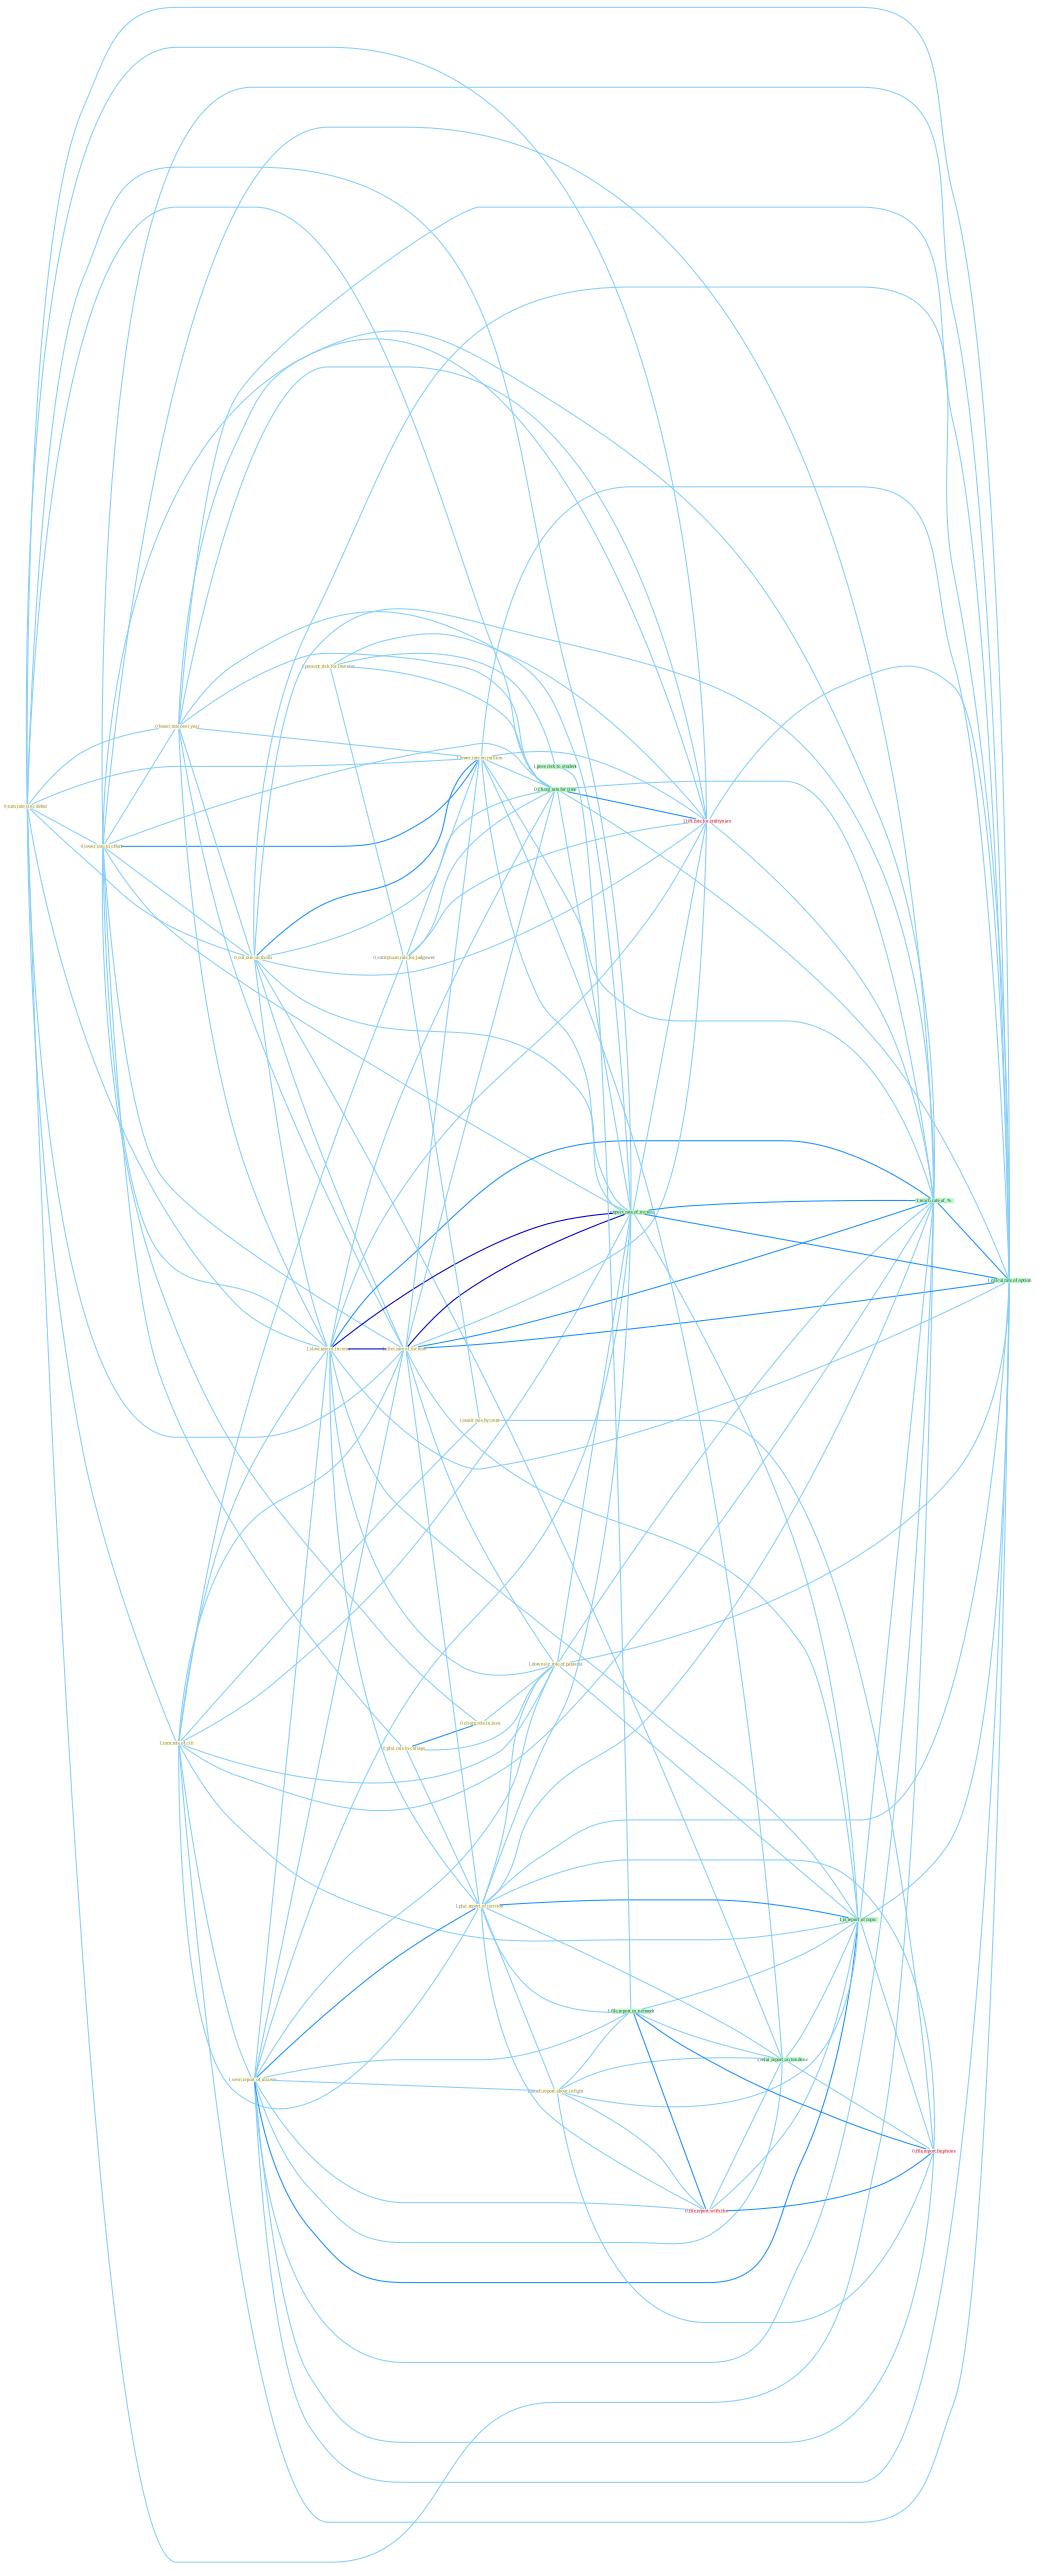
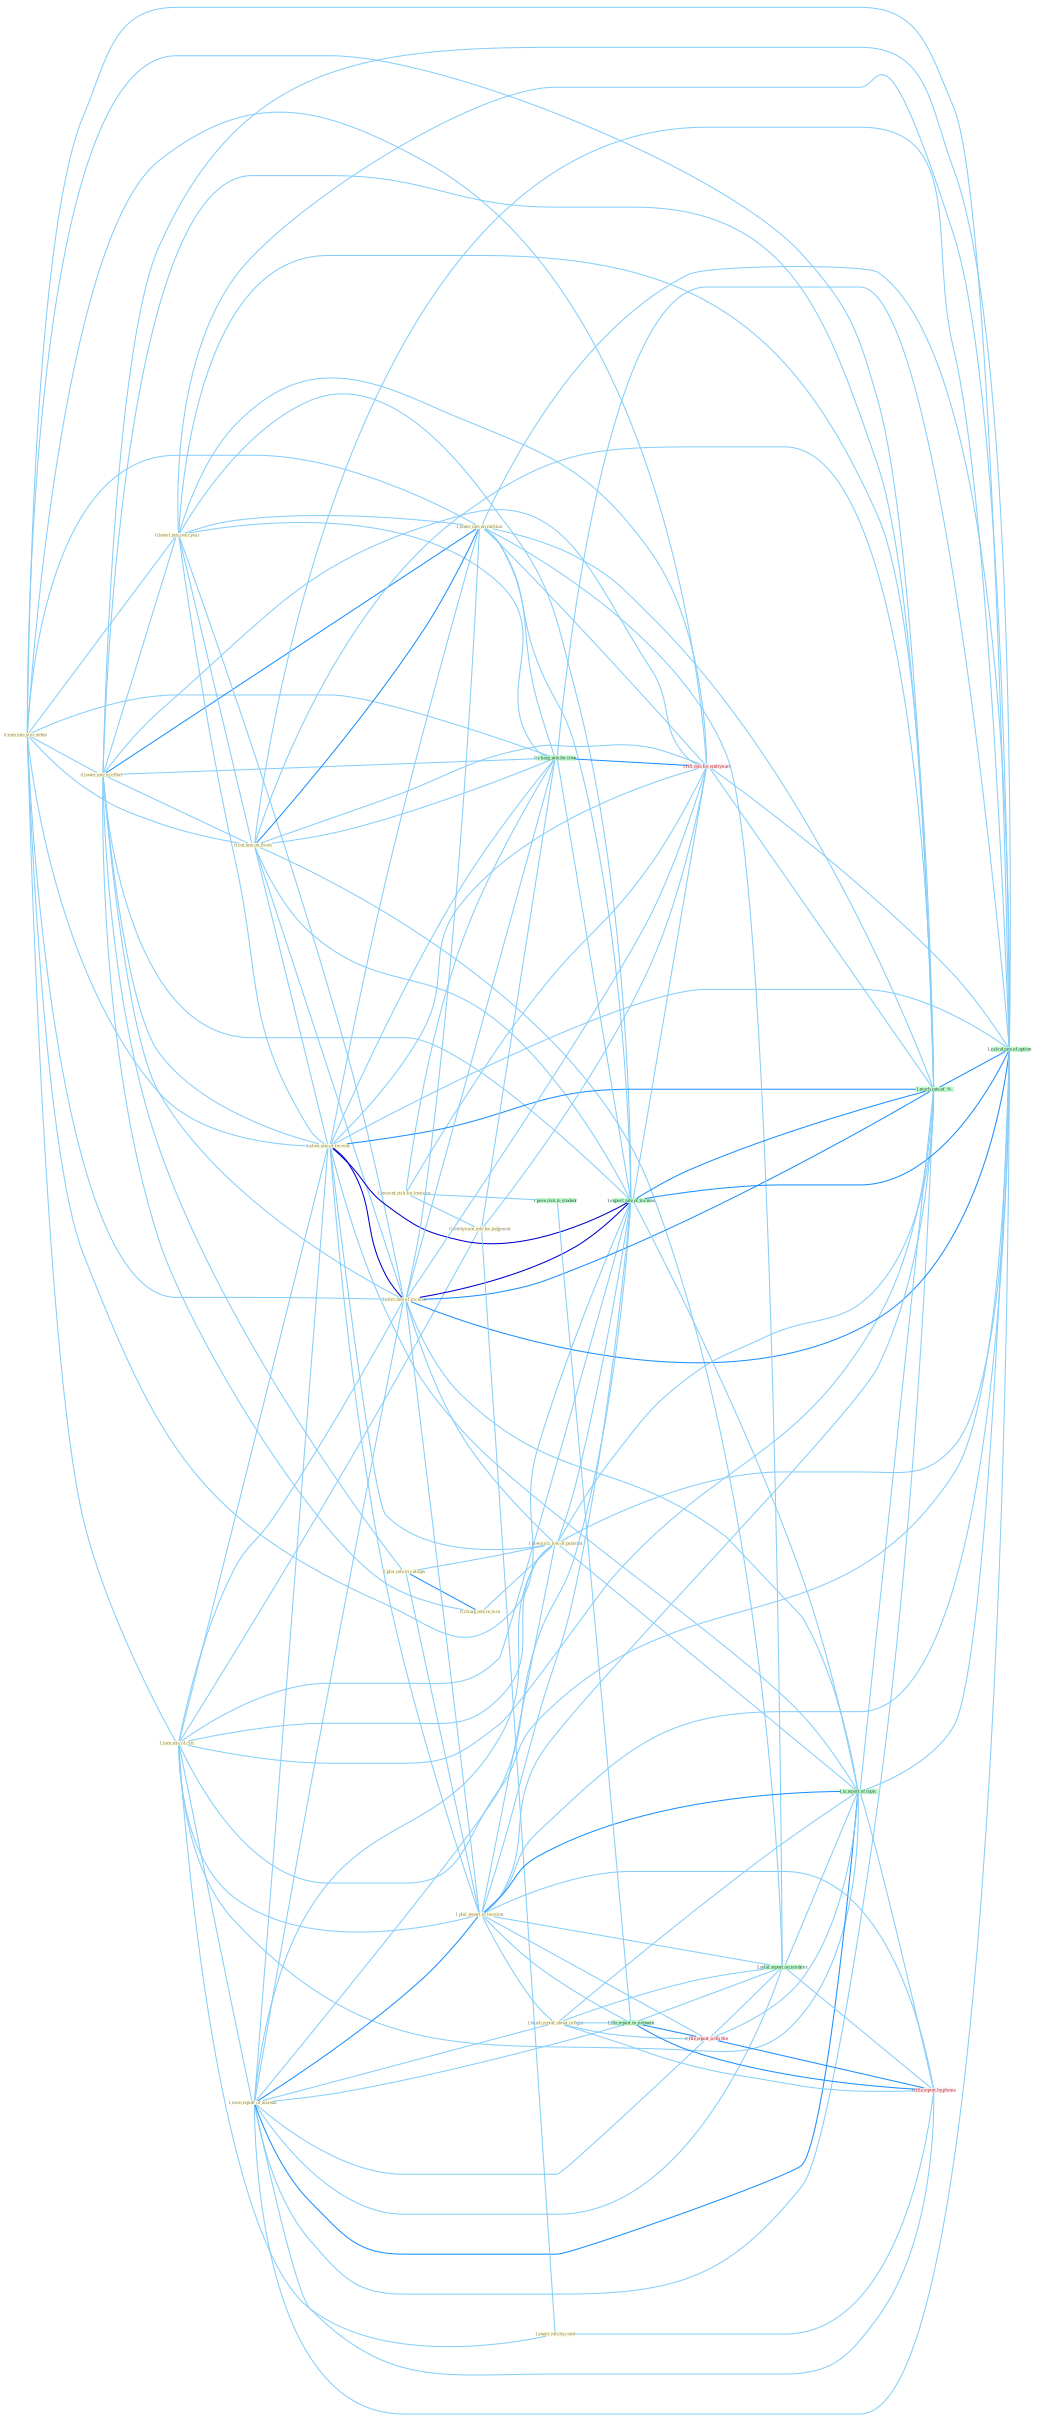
(860, 874) -> none
(428, 897) -> (397, 835)
(758, 1973) -> none
